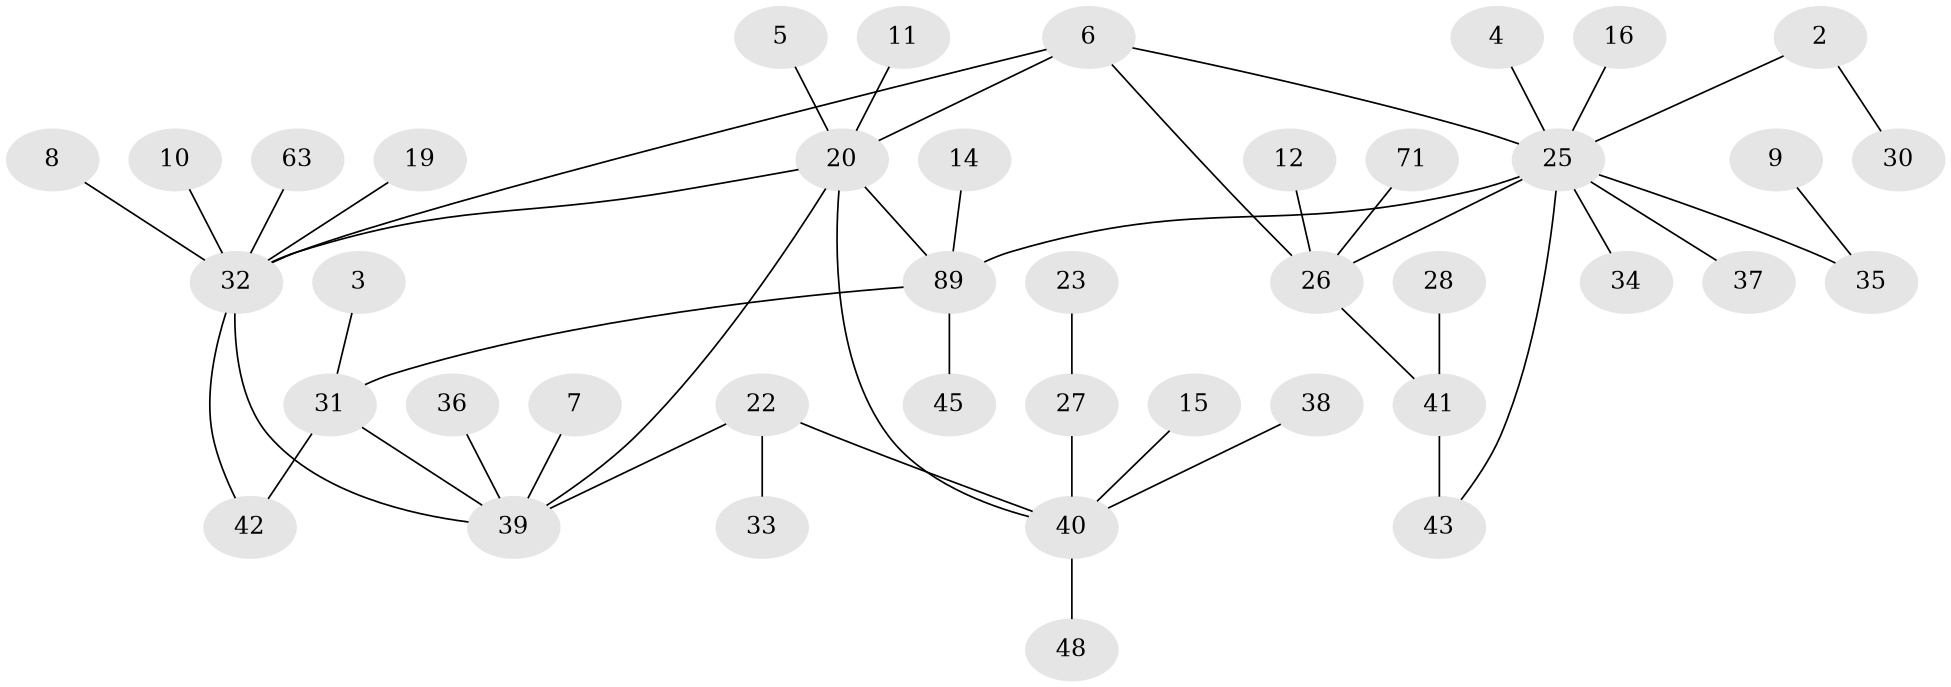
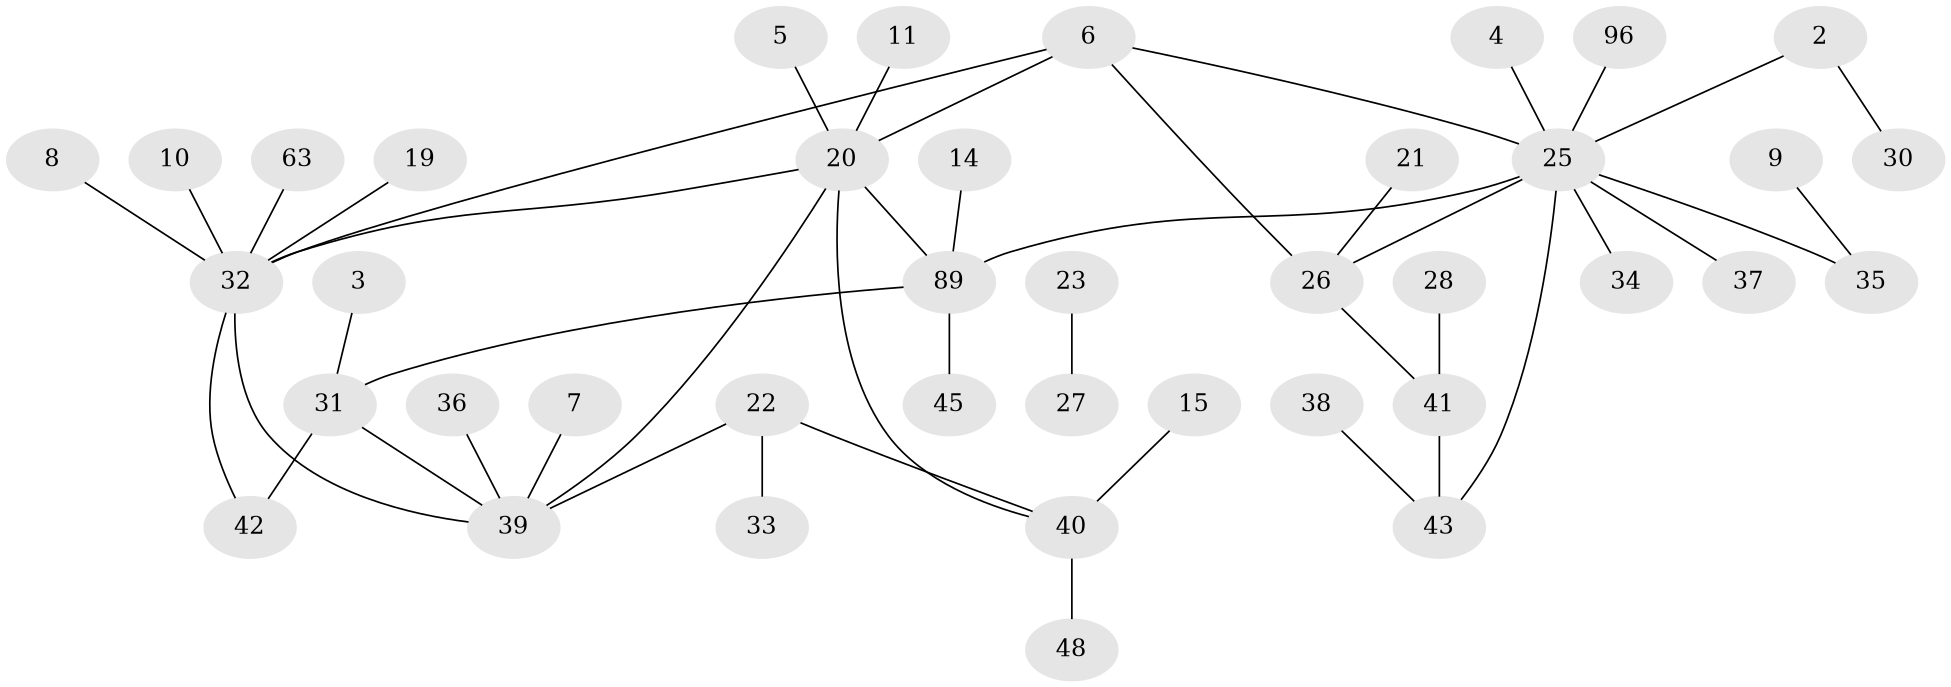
(1620, 37) -> (1620, 37)
(1290, 160) -> none
(1412, 160) -> (1412, 160)
(1072, 466) -> none
(1194, 466) -> (1378, 466)
